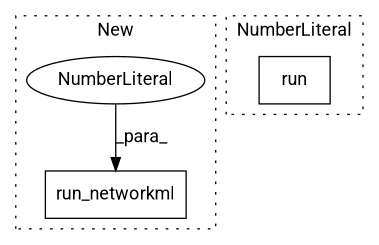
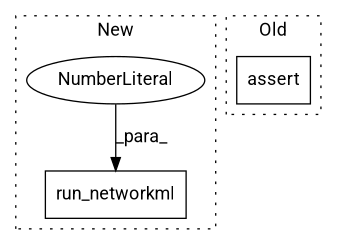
(295, 31) -> (274, 31)
(295, 80) -> (274, 80)
